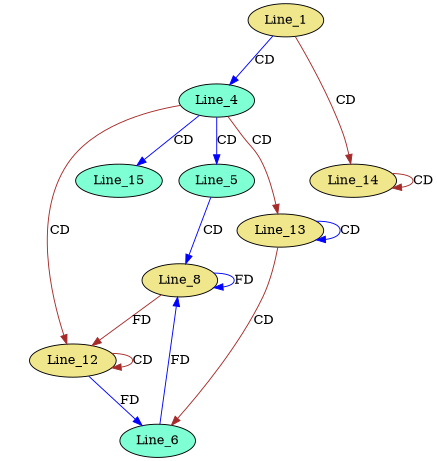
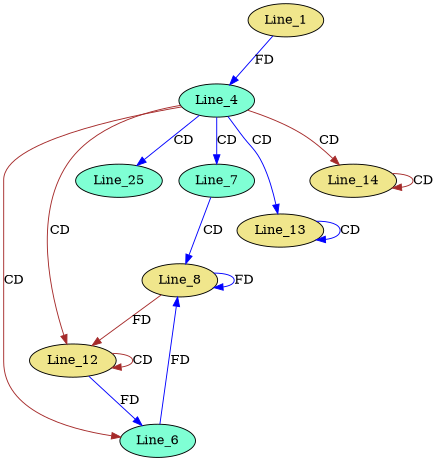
(265, 60) -> (265, 60)
(326, 94) -> (293, 129)
(259, 157) -> (259, 157)
(119, 181) -> (119, 181)
(217, 181) -> (217, 181)
(239, 339) -> (4, 242)
